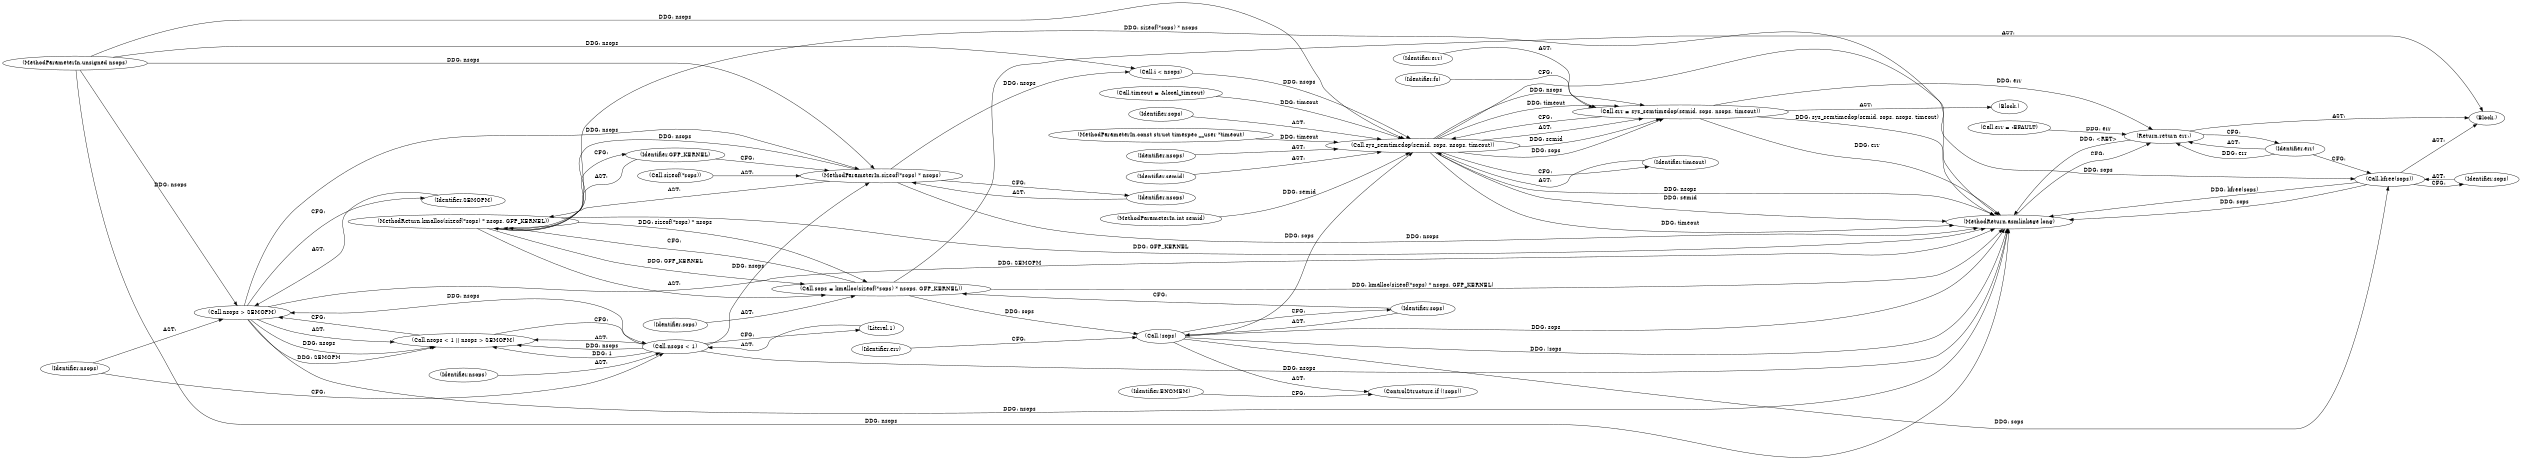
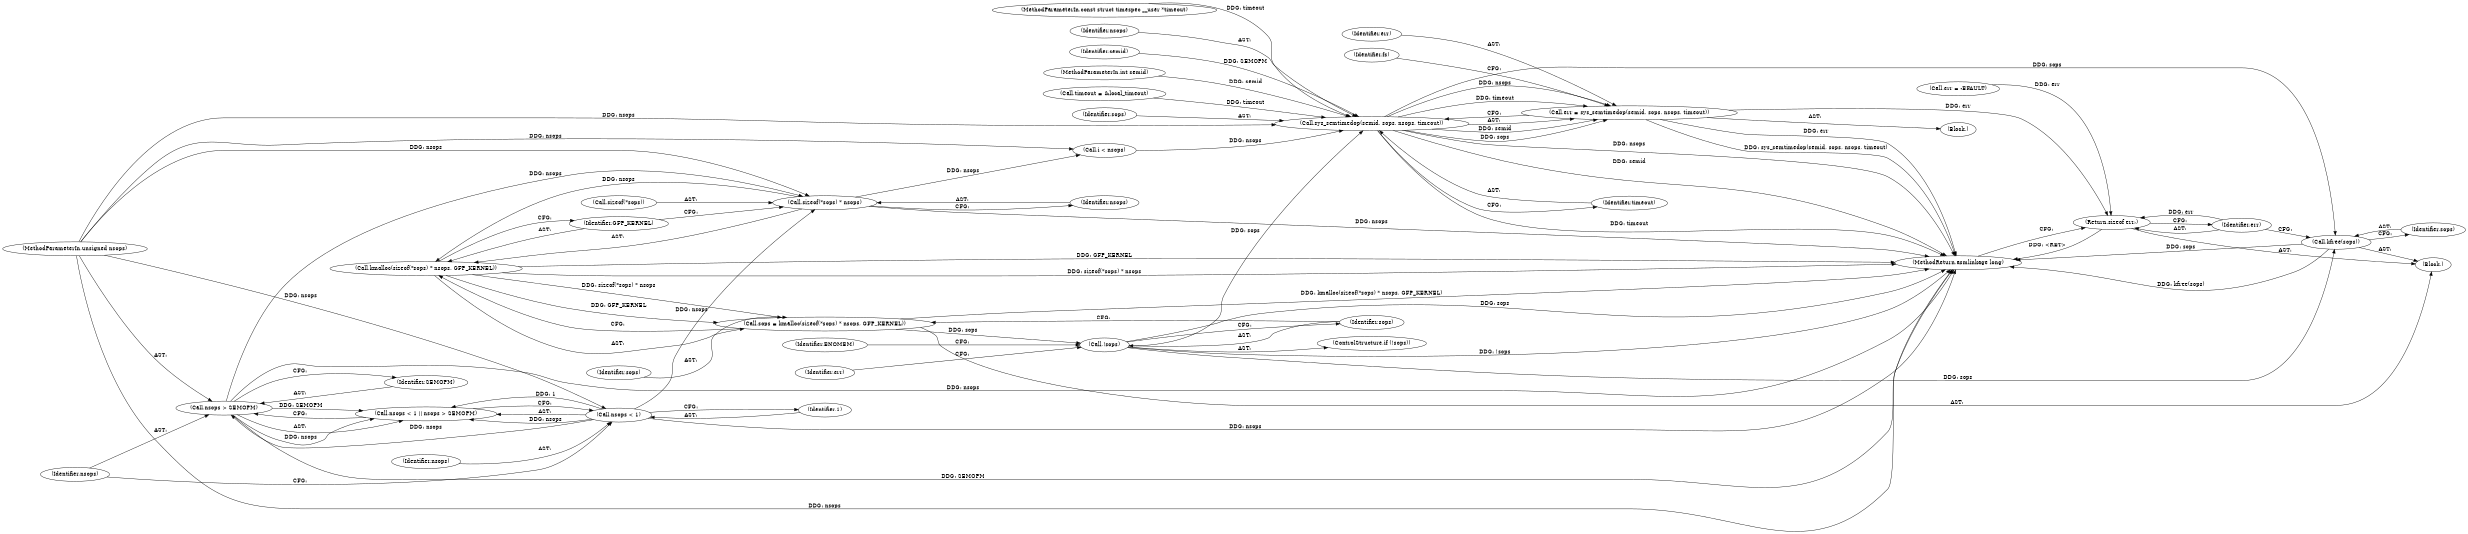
(2164, 136) -> (2112, 222)
(1299, 158) -> (1246, 61)
(881, 176) -> (825, 203)
(171, 185) -> (162, 355)
(463, 222) -> (426, 269)
none -> (357, 320)
(881, 329) -> (825, 410)
(1285, 397) -> (972, 345)
